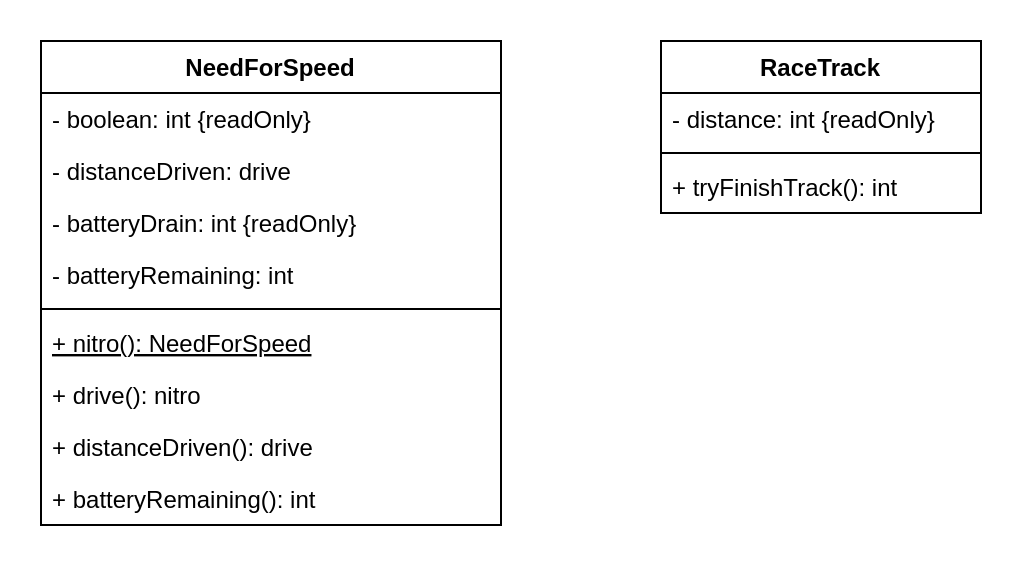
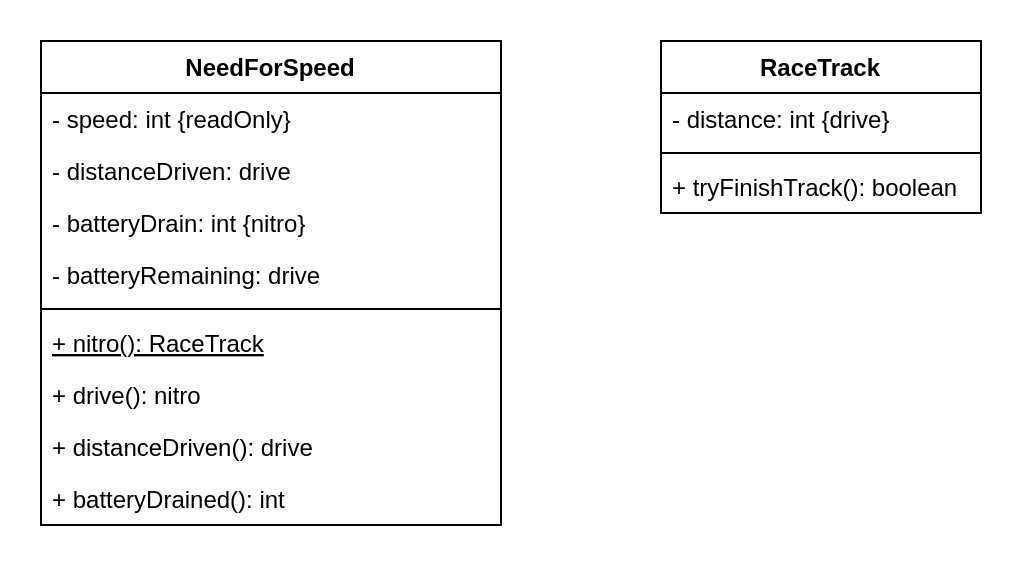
(198, 120) -> (188, 120)
(825, 120) -> (805, 120)
(808, 188) -> (835, 188)
(232, 224) -> (212, 224)
(188, 276) -> (201, 276)
(194, 344) -> (174, 344)
(201, 500) -> (191, 500)
